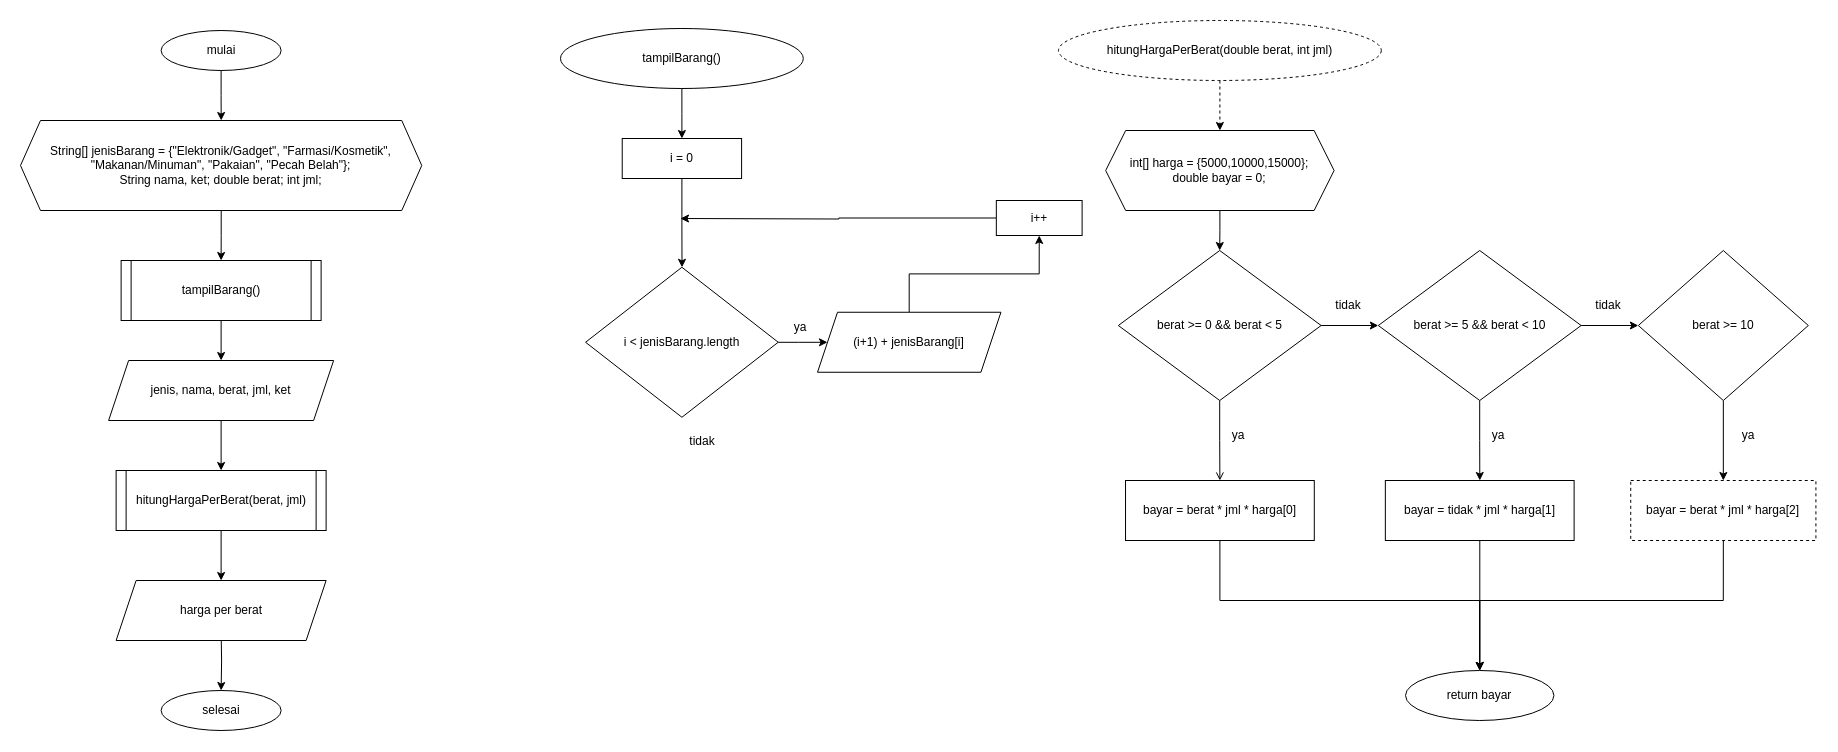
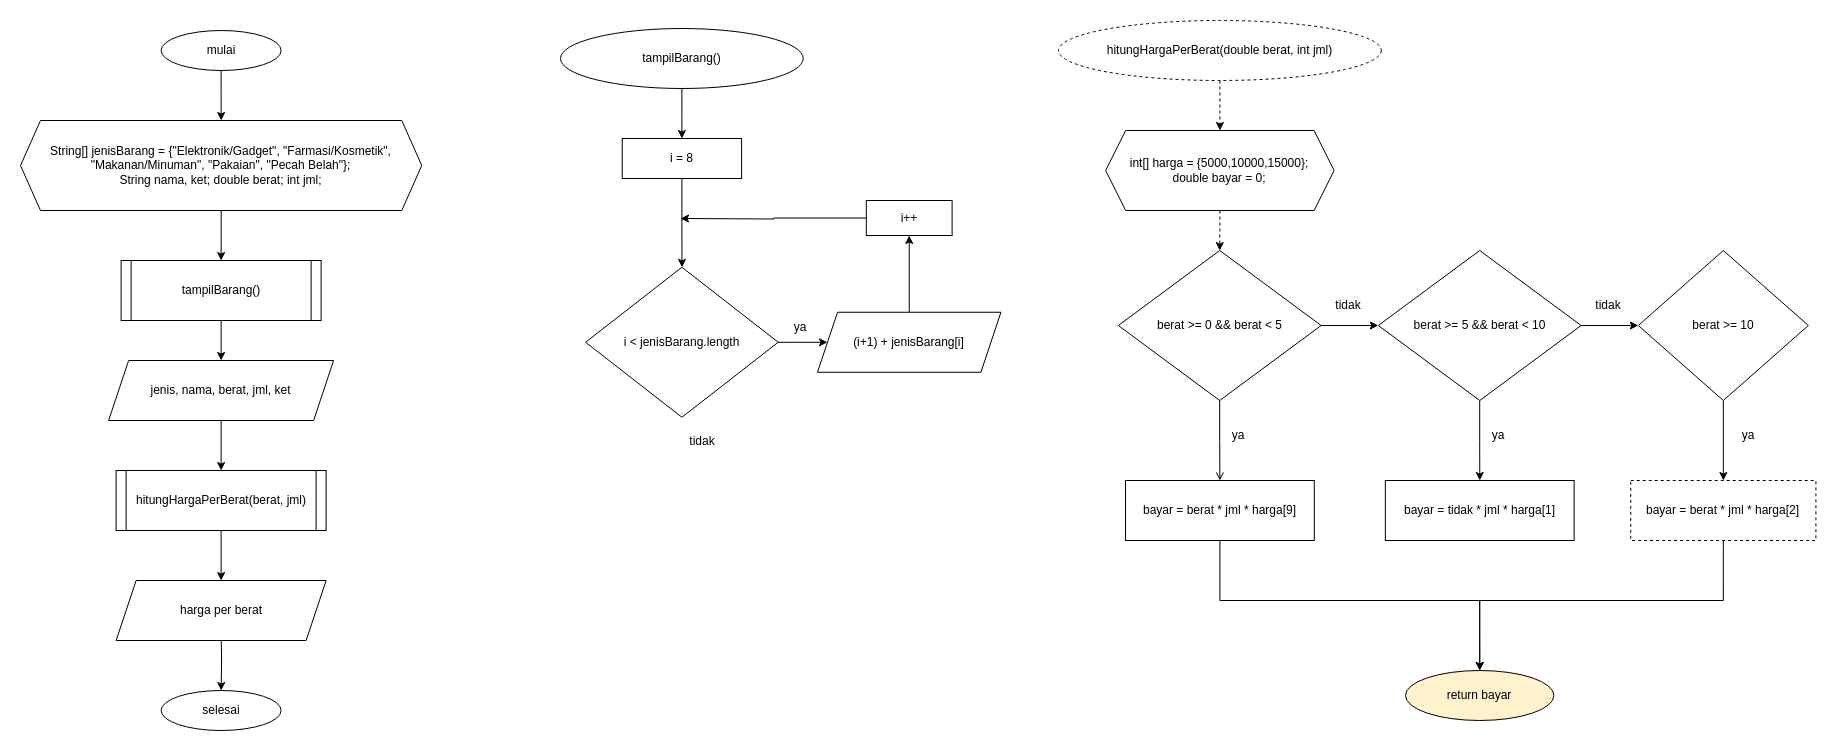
(682, 159) -> (682, 159)
(1039, 218) -> (909, 218)
(1220, 227) -> (1220, 227)
(1220, 511) -> (1220, 511)
(1480, 570) -> none
(1480, 696) -> (1480, 696)
